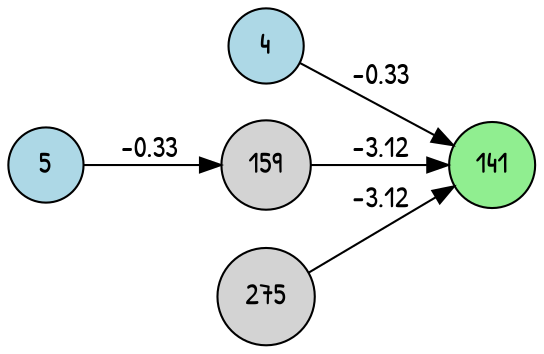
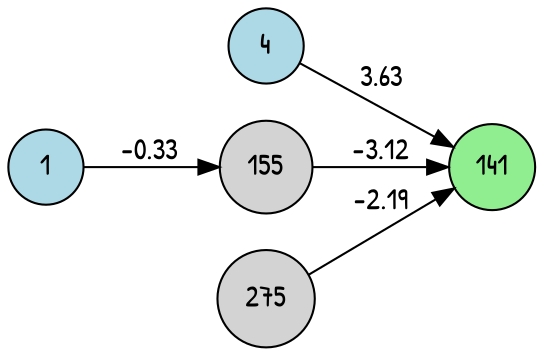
(382, 76) -> (382, 78)
(46, 165) -> (46, 167)
(266, 165) -> (266, 167)
(382, 199) -> (382, 202)
